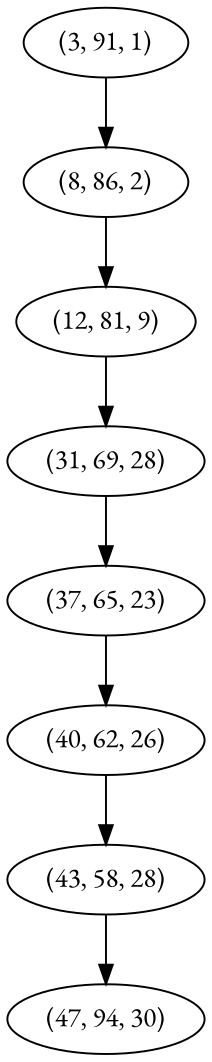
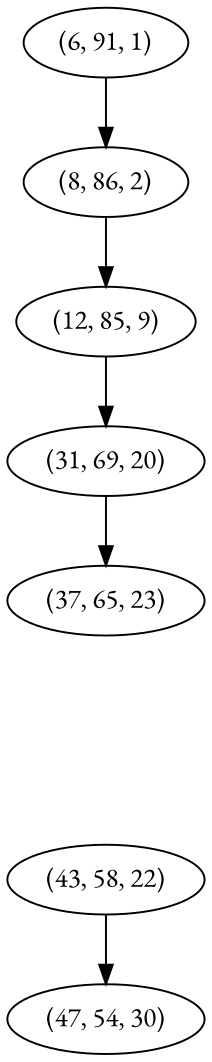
(106, 43) -> (106, 43)
(106, 322) -> (106, 322)
(106, 461) -> (106, 461)
(106, 740) -> none
(106, 880) -> (106, 880)
(106, 1019) -> (106, 1019)
